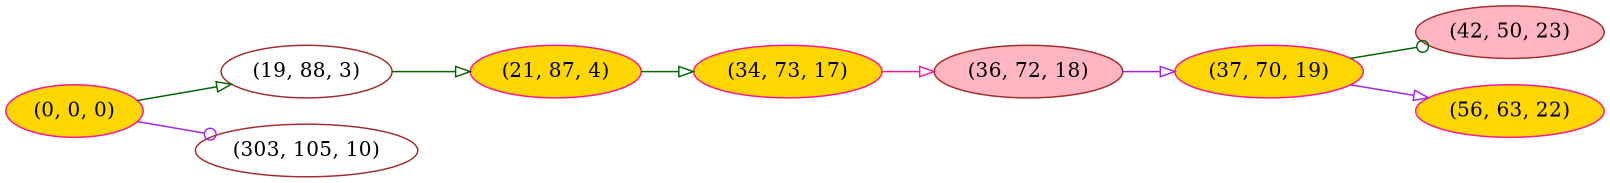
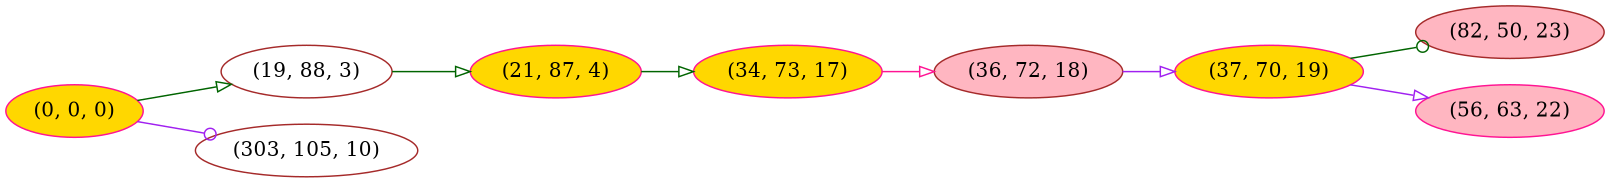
(1510, 32) -> (1510, 32)
(1510, 111) -> (1510, 111)
